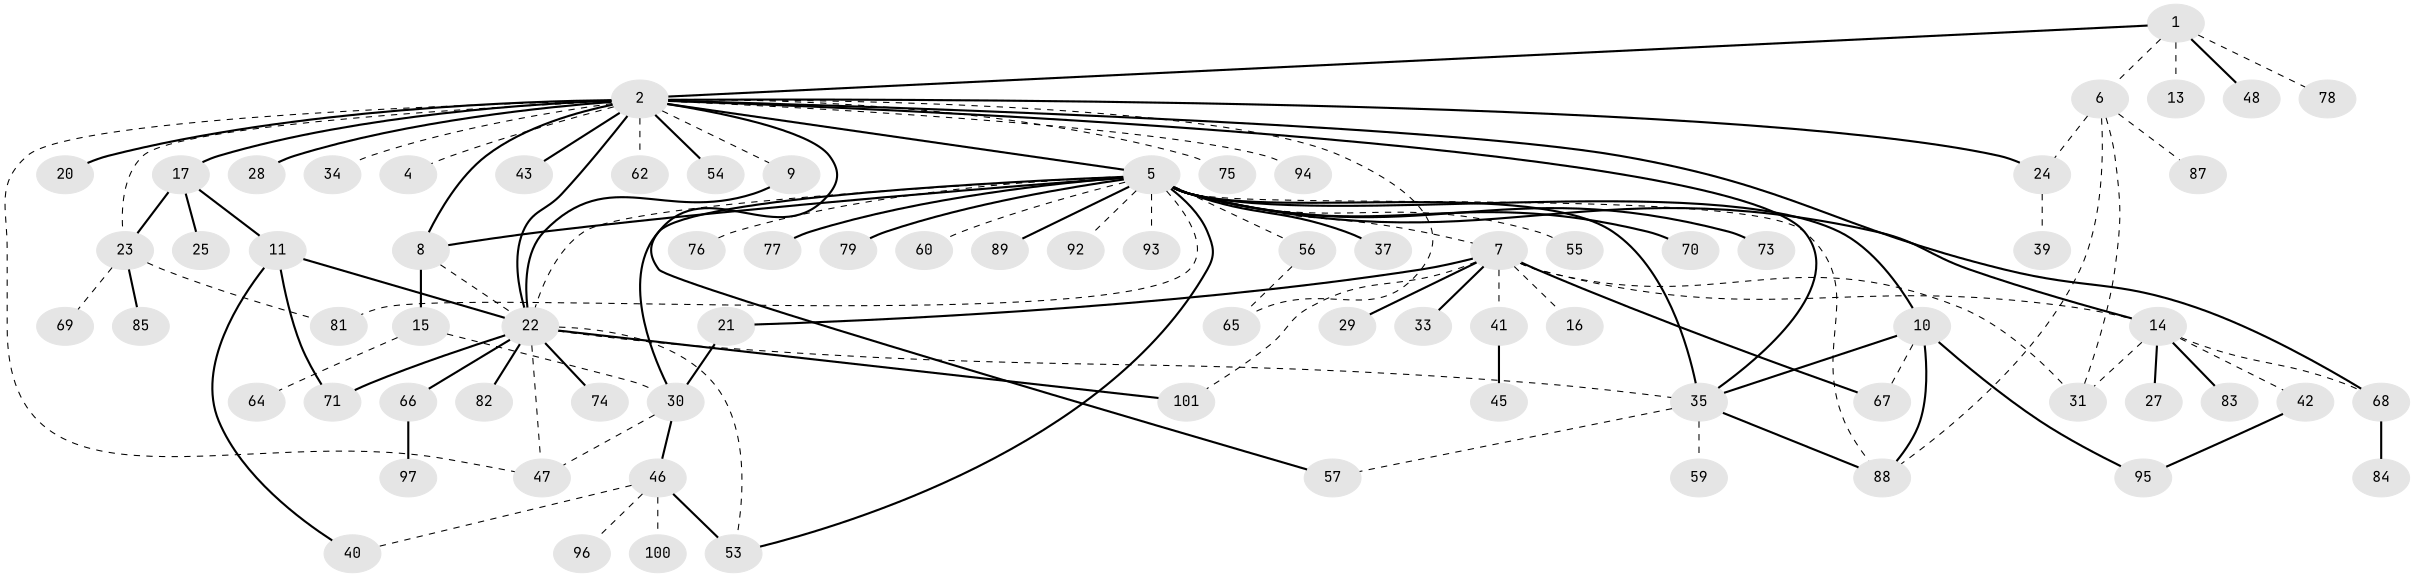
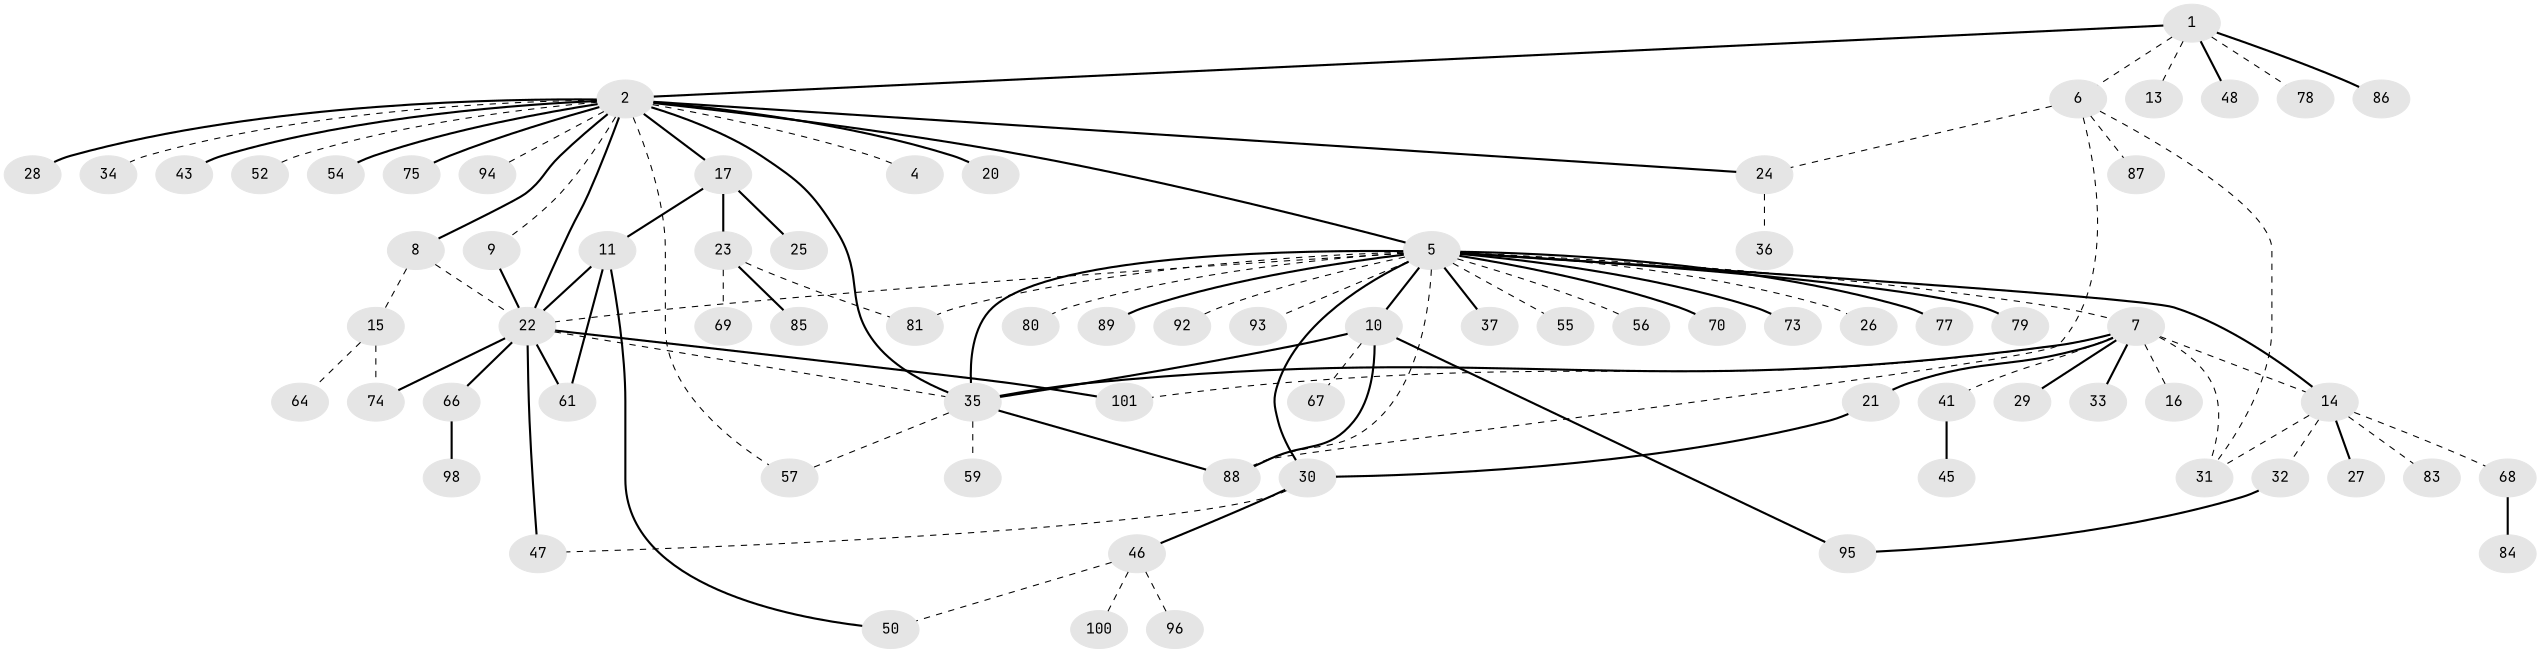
none -> (2381, 99)
(940, 112) -> (516, 132)
(335, 120) -> none
(1535, 145) -> none
(640, 175) -> (260, 175)
(785, 206) -> none
(7, 237) -> none
(697, 251) -> (1869, 326)
(924, 251) -> (1031, 326)
(2042, 251) -> (1764, 251)
(421, 287) -> (396, 289)
(718, 292) -> (665, 300)
(1232, 326) -> none
(1688, 330) -> (1388, 368)
(551, 360) -> (376, 364)
(2194, 364) -> (2381, 440)
(332, 402) -> (567, 402)
(484, 402) -> none
(536, 402) -> (530, 440)
(2305, 402) -> (2280, 478)
(408, 478) -> (452, 478)
(352, 554) -> (891, 630)
(734, 554) -> none
